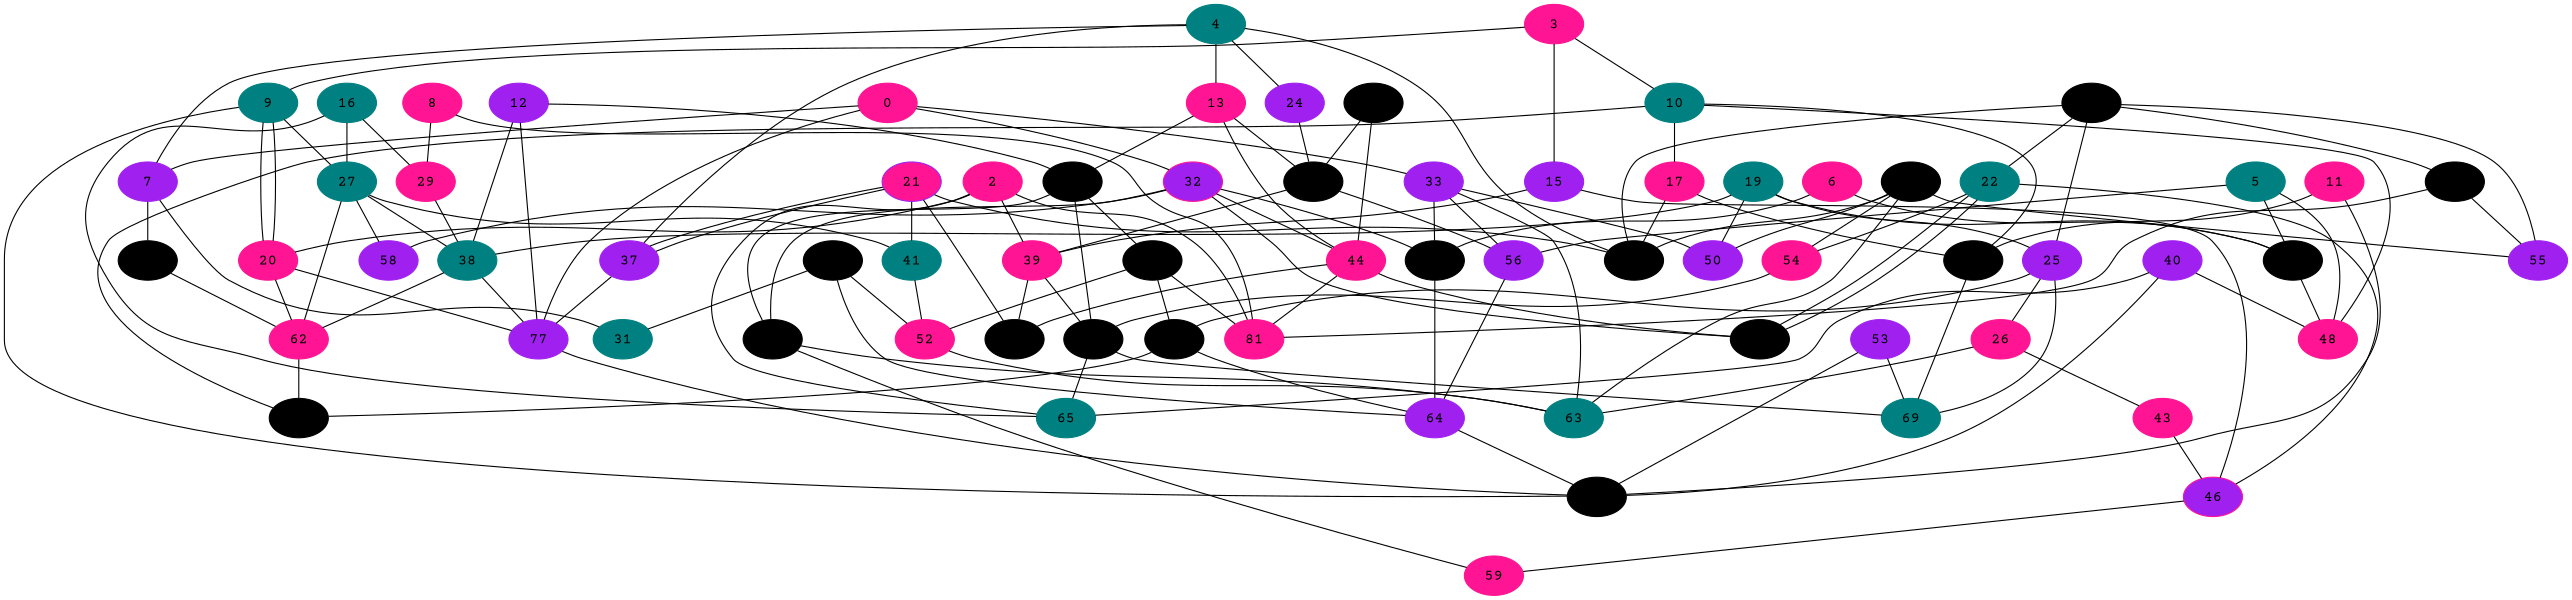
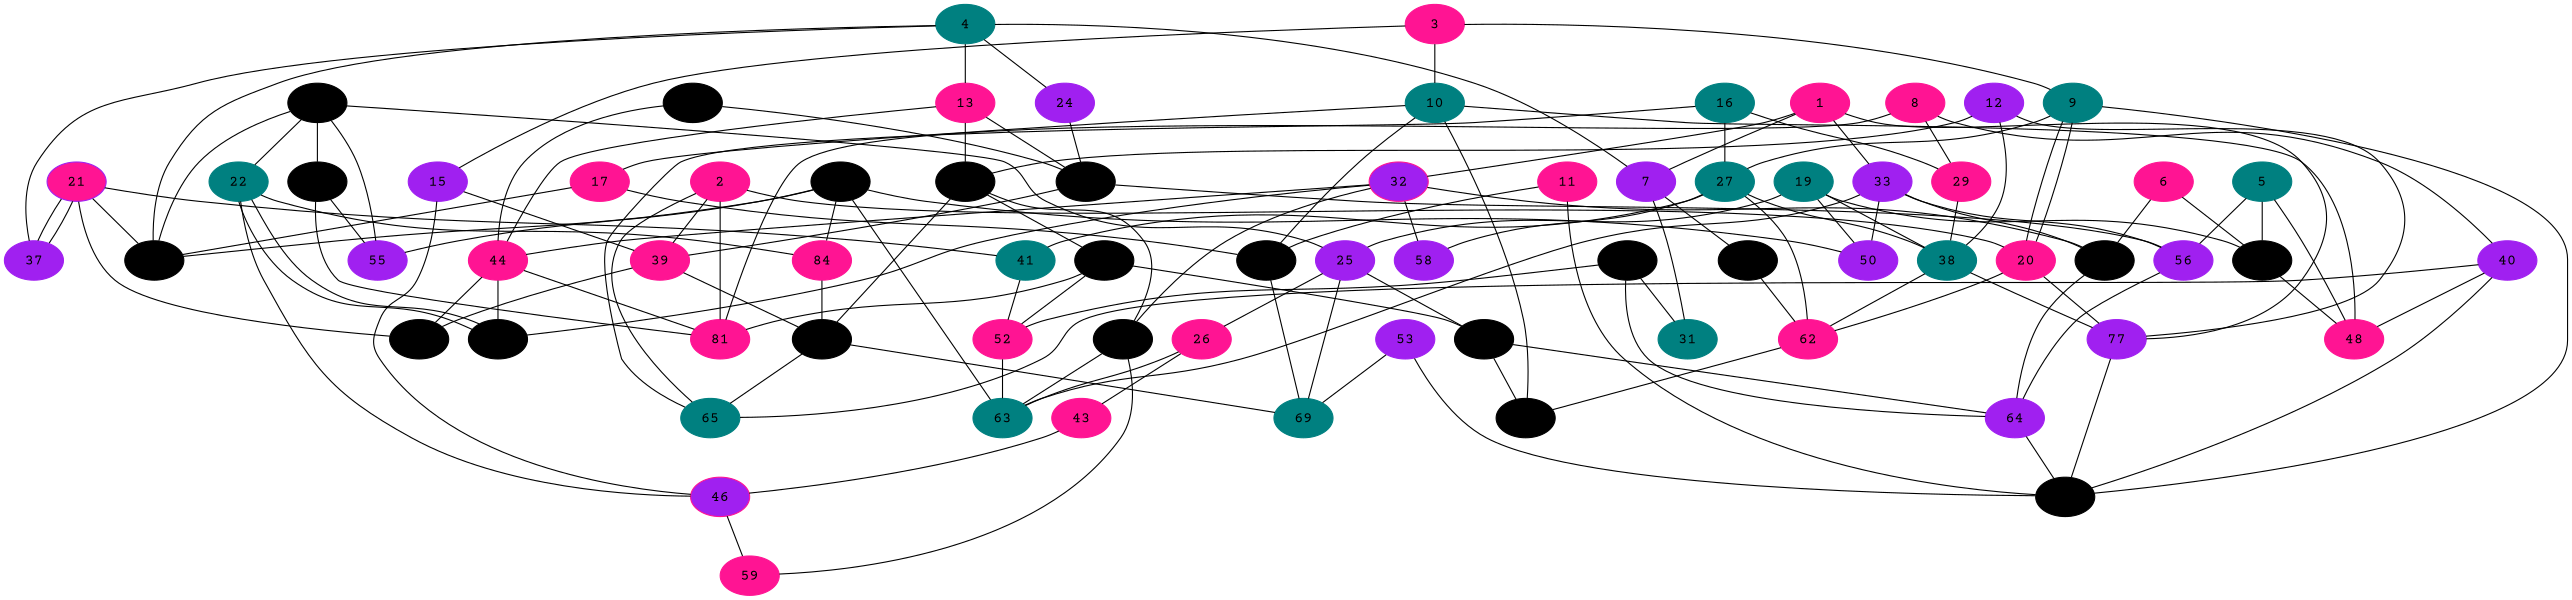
(888, 103) -> (1820, 103)
none -> (2345, 151)
(1792, 260) -> (822, 260)
(584, 300) -> none
